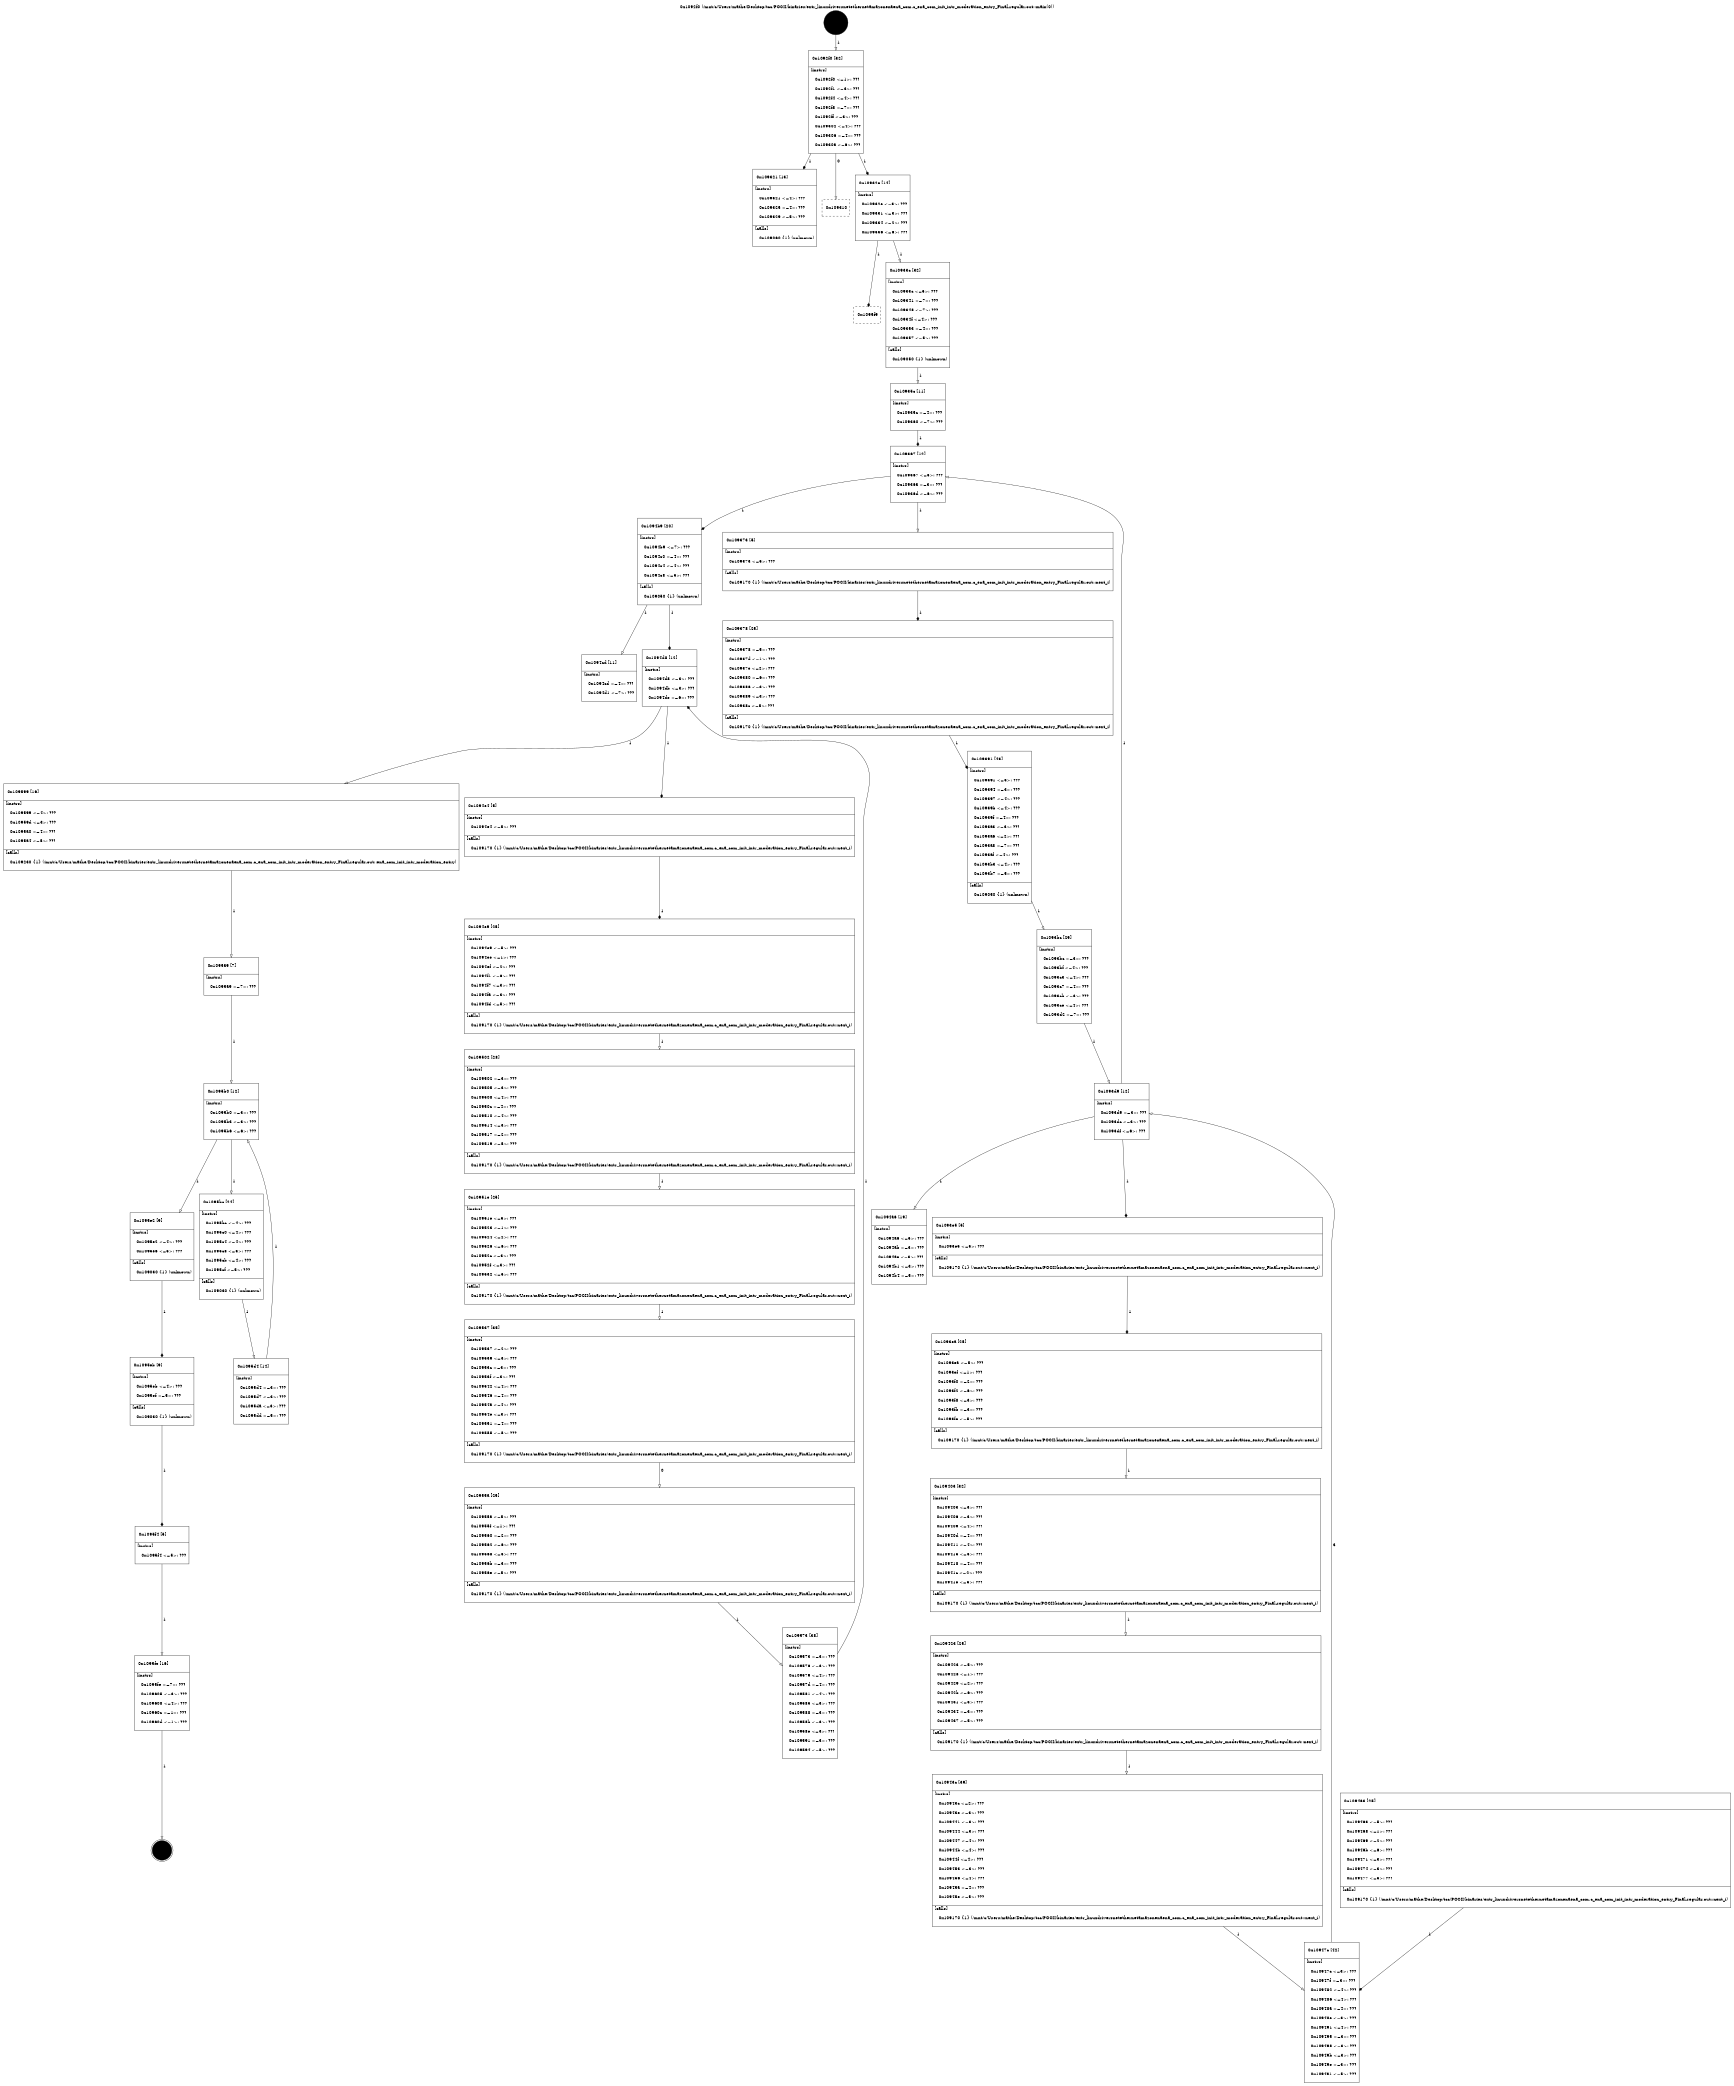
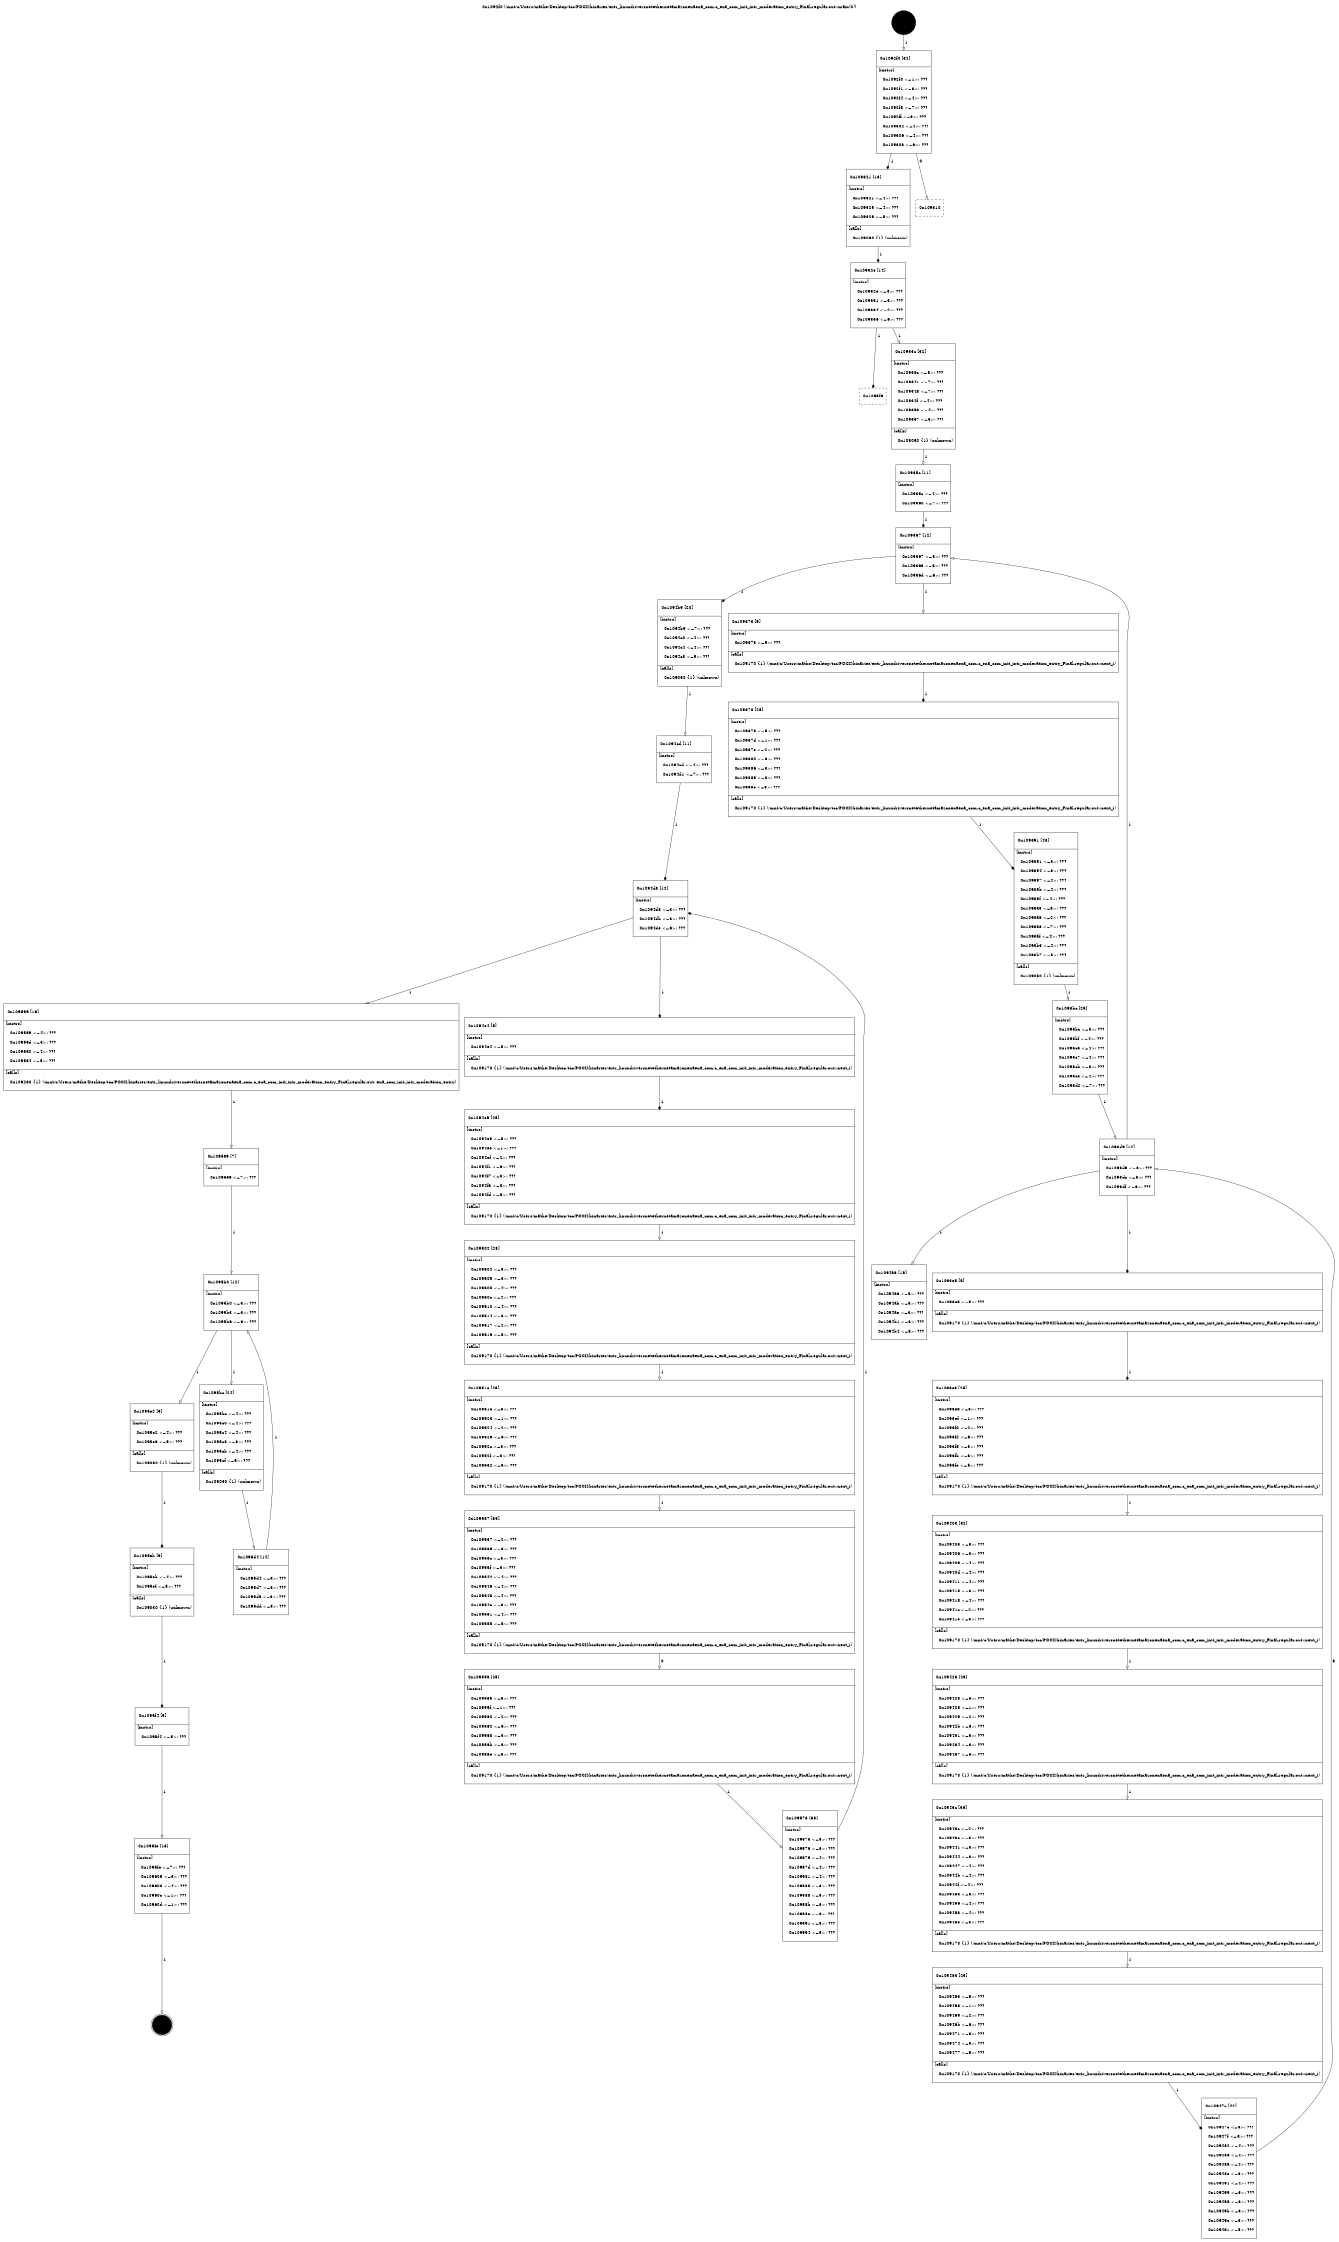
(863, 162) -> (878, 253)
(670, 626) -> (673, 830)
(1263, 1958) -> (1127, 1958)
